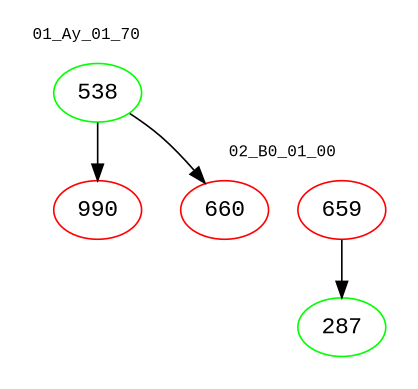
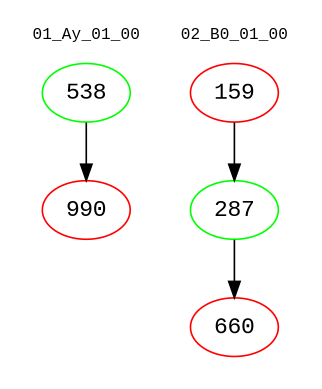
(87, 35) -> (87, 35)
(178, 153) -> (234, 261)
(342, 210) -> (234, 93)
